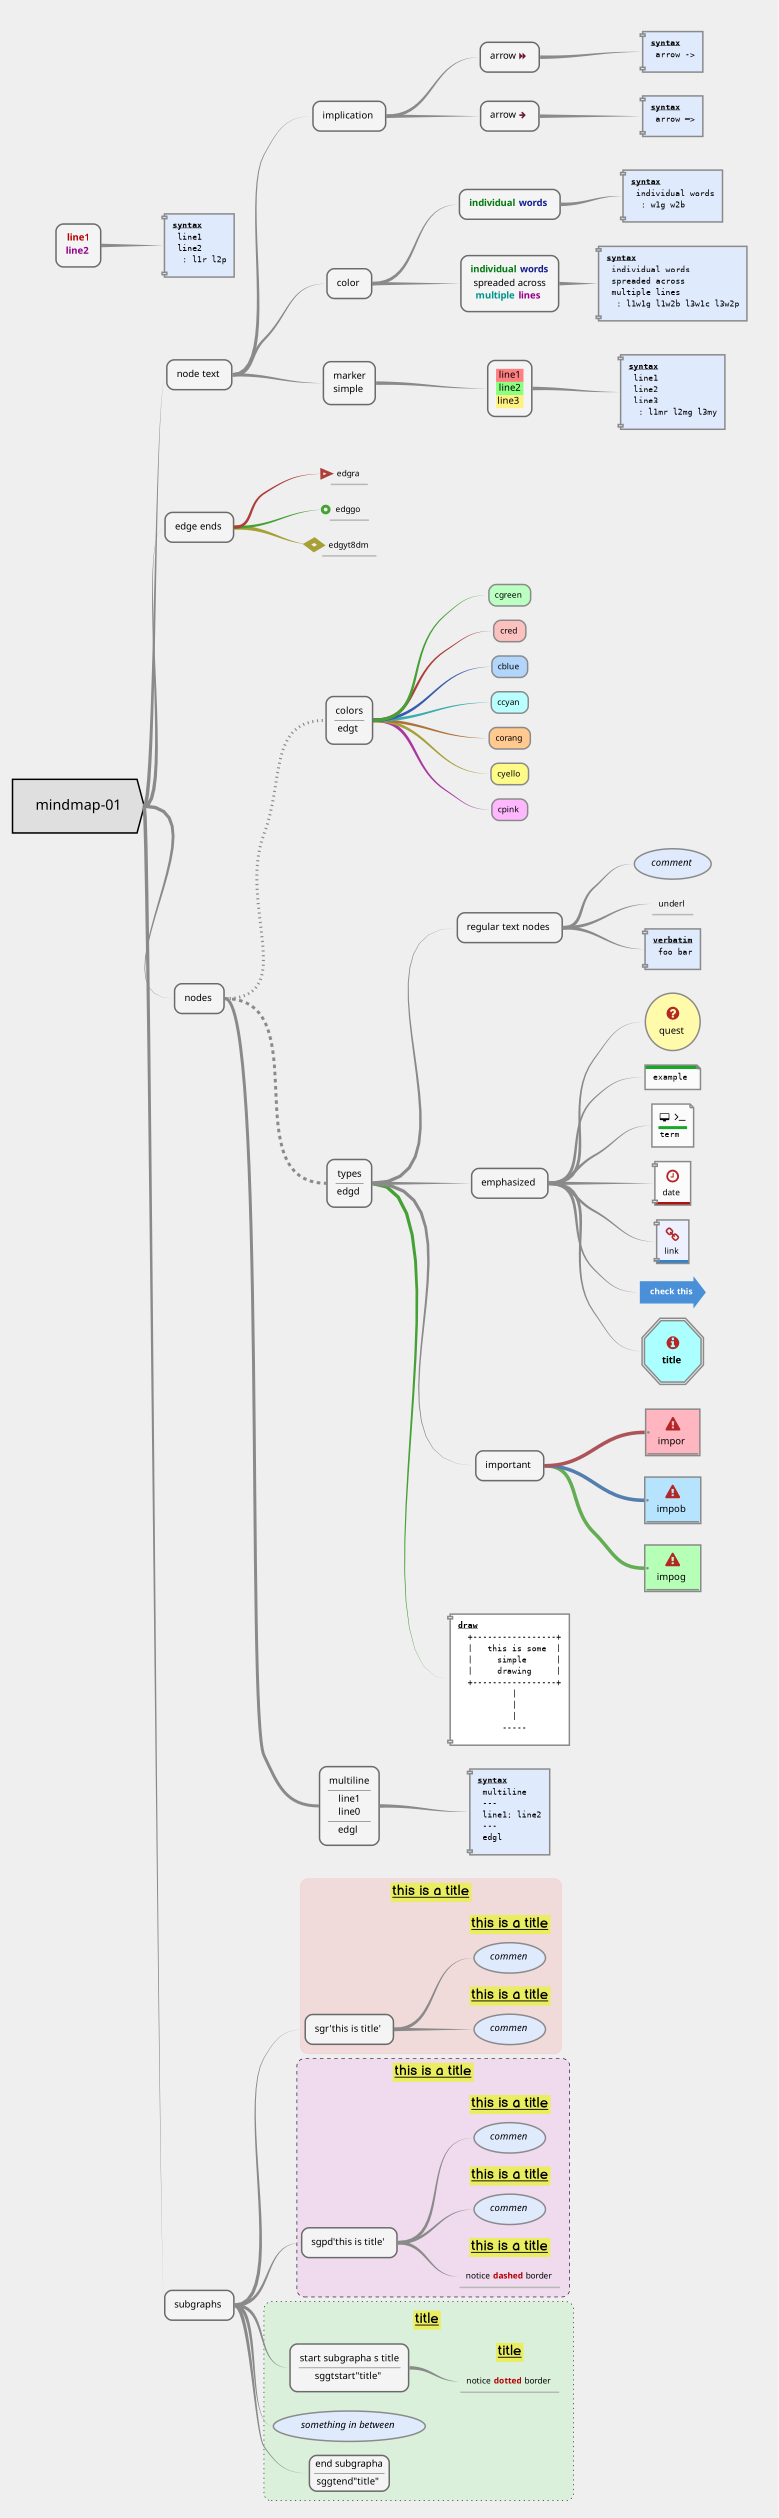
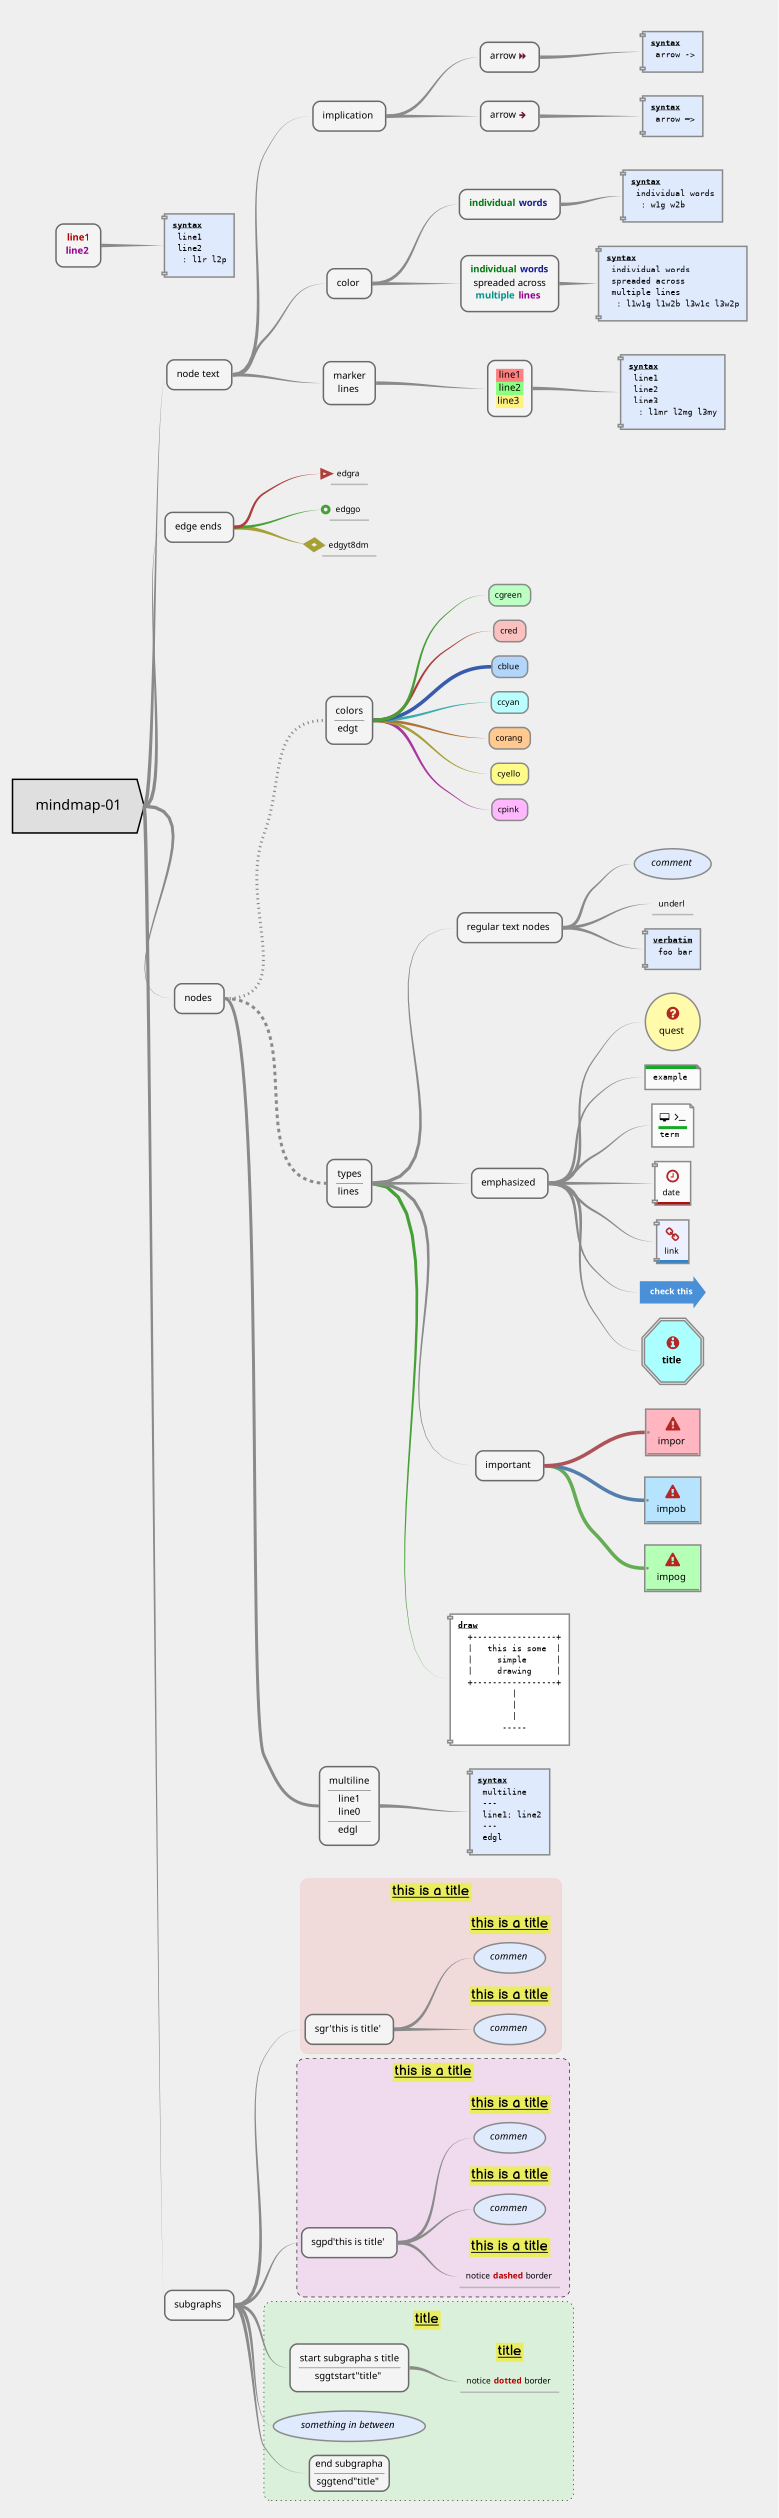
(350, 389) -> (350, 389)
(432, 694) -> (432, 694)
(350, 1192) -> (350, 1192)
